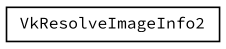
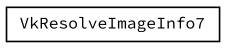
(113, 24) -> (113, 24)
